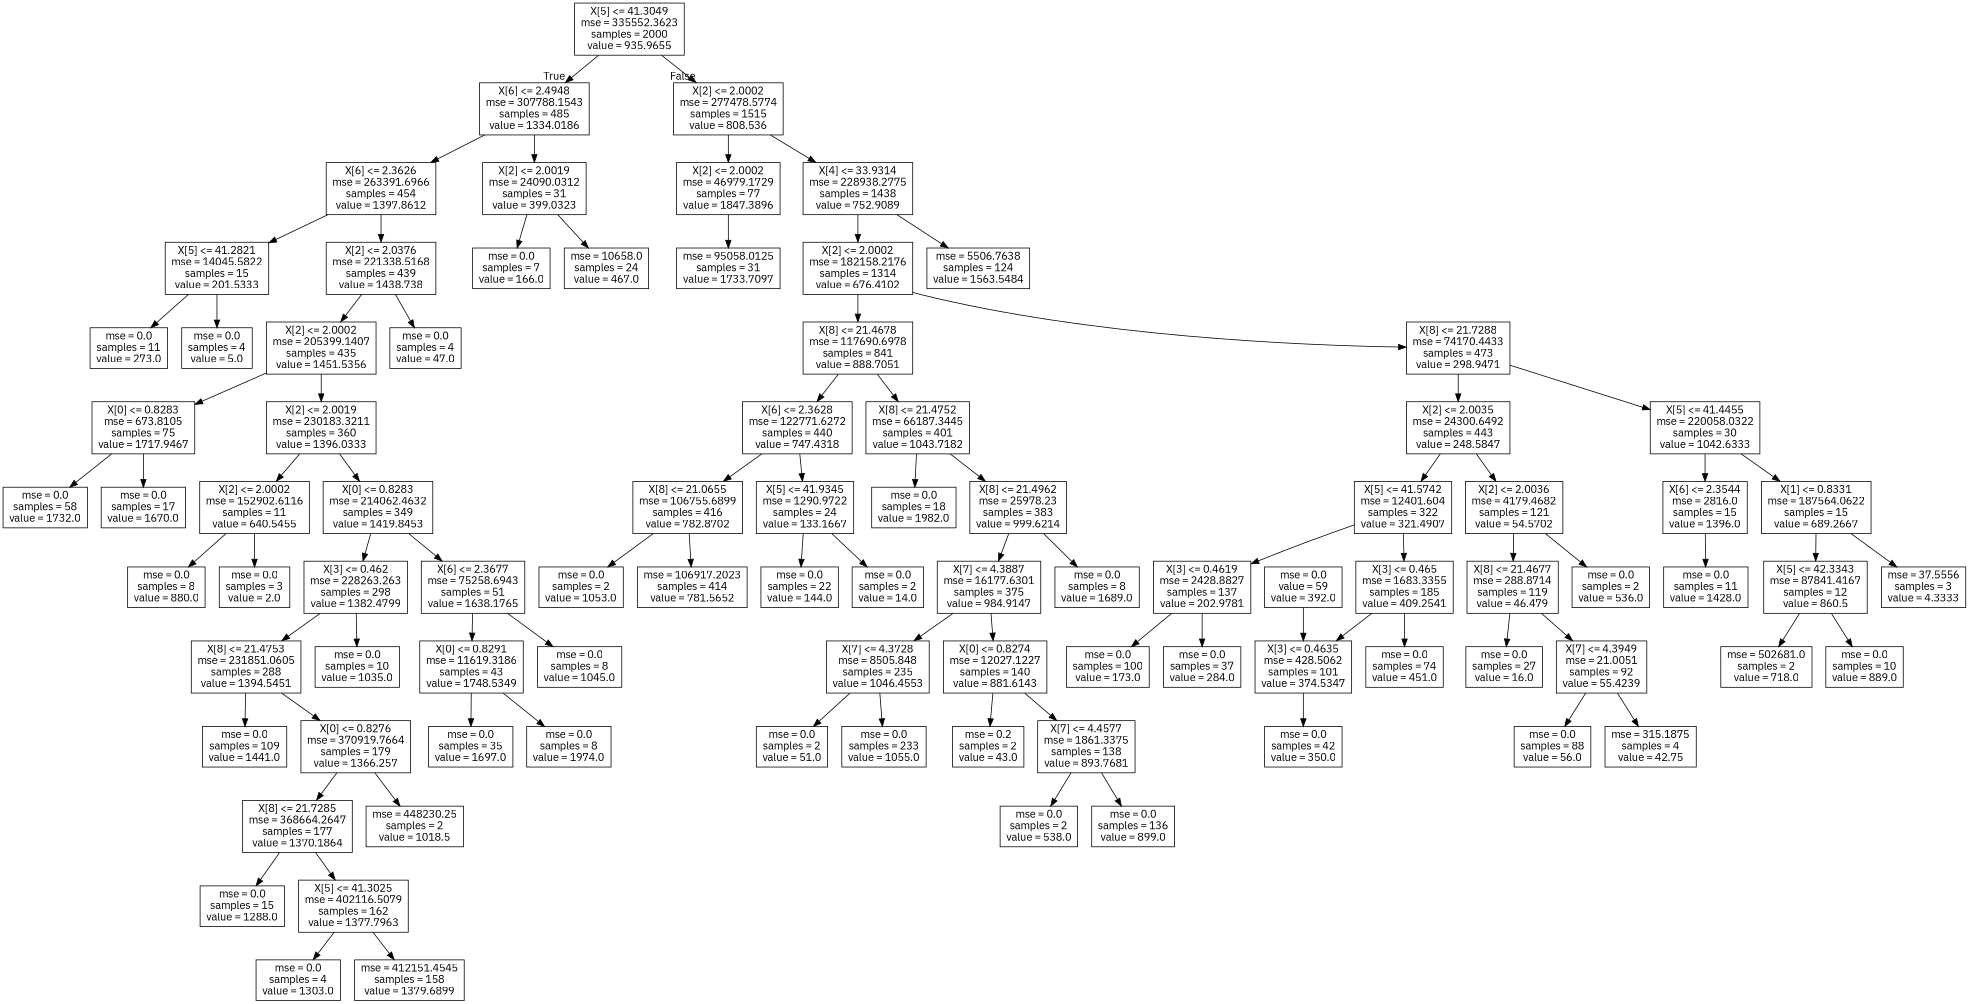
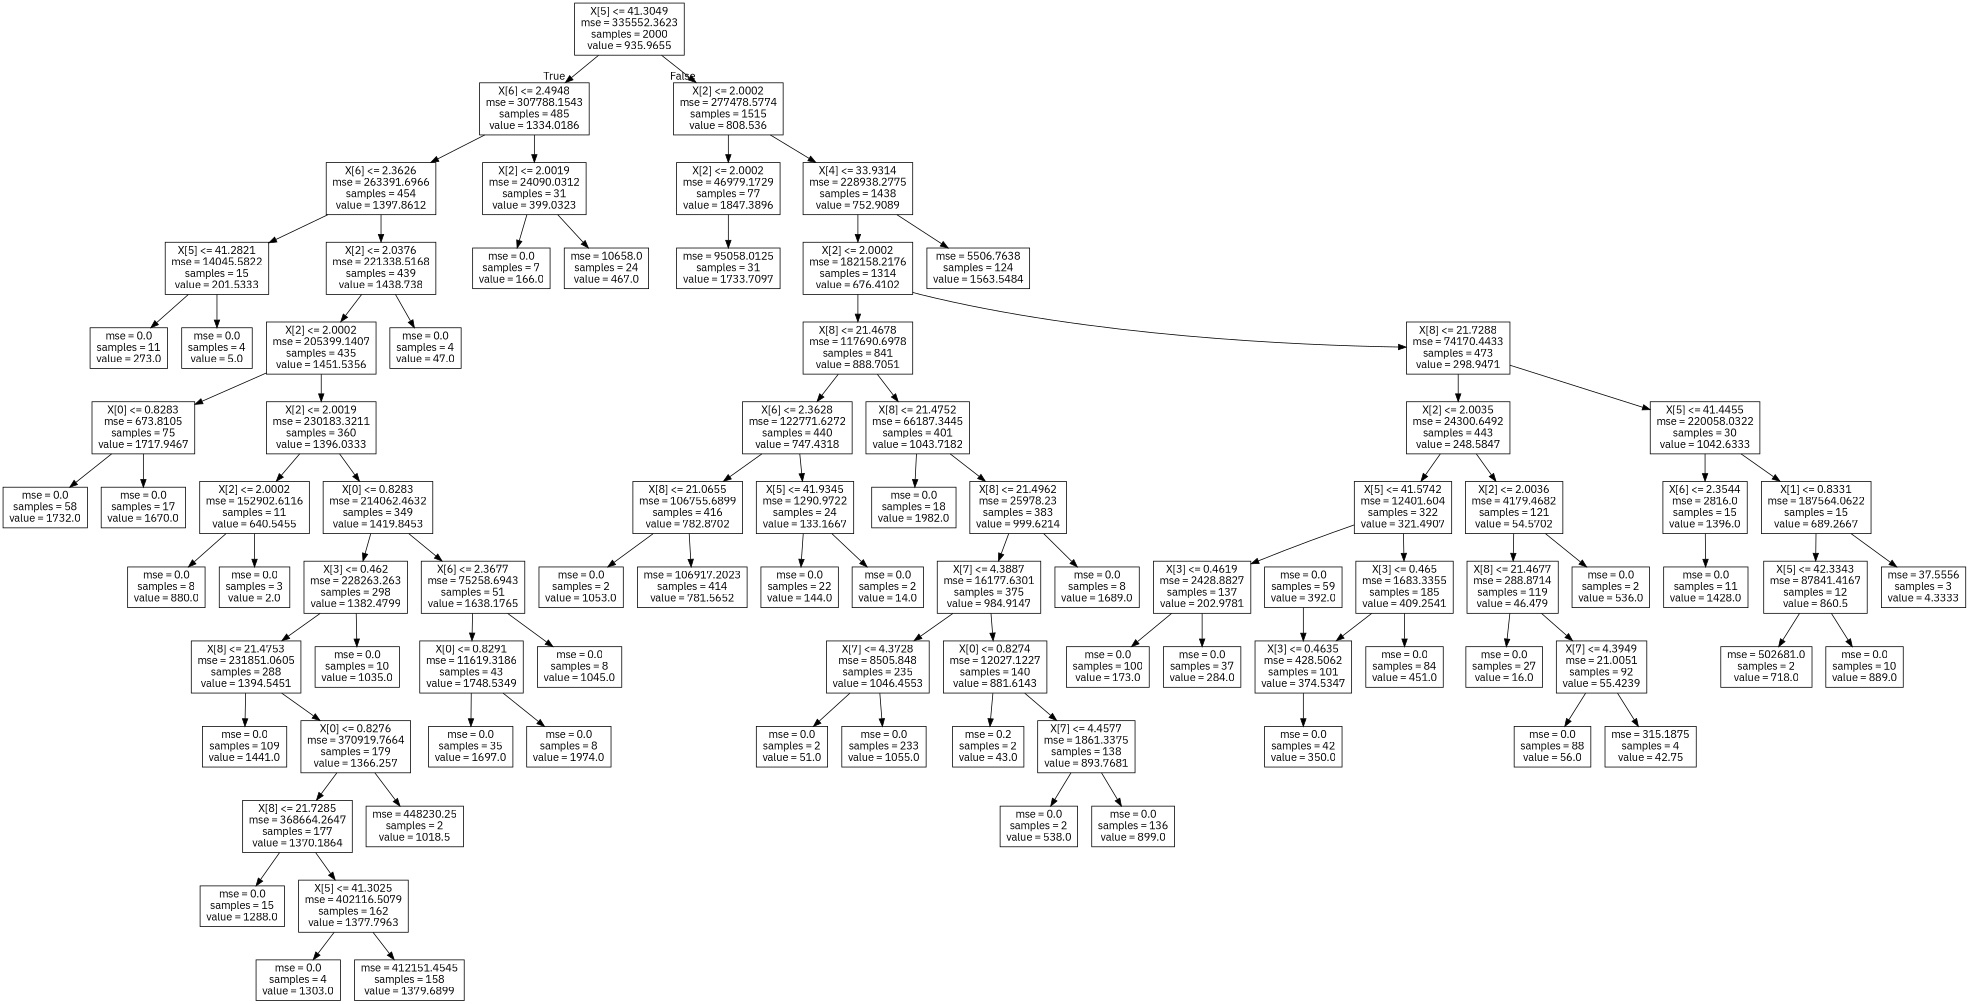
(1303, 587) -> (1303, 587)
(1405, 667) -> (1405, 667)
